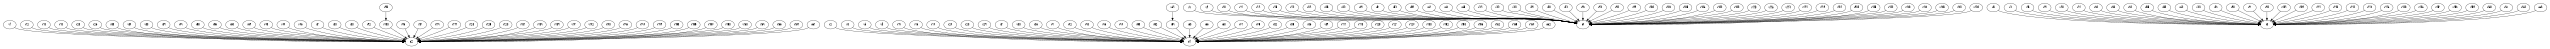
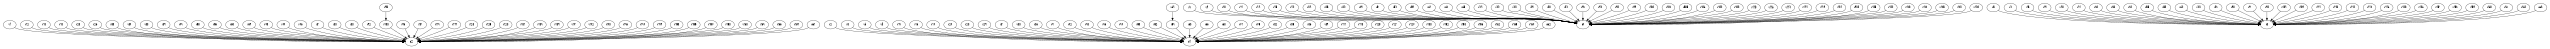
(1686, 8) -> (1686, 8)
